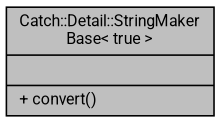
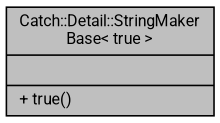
(58, 100) -> (46, 100)
